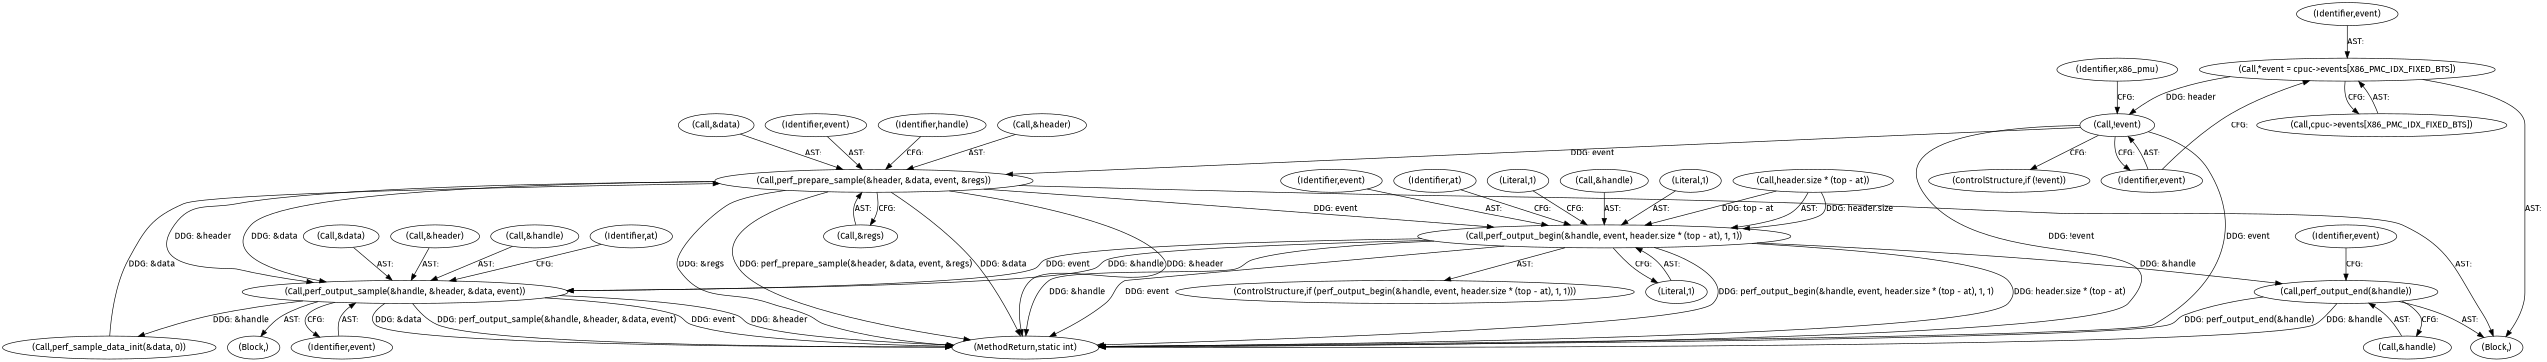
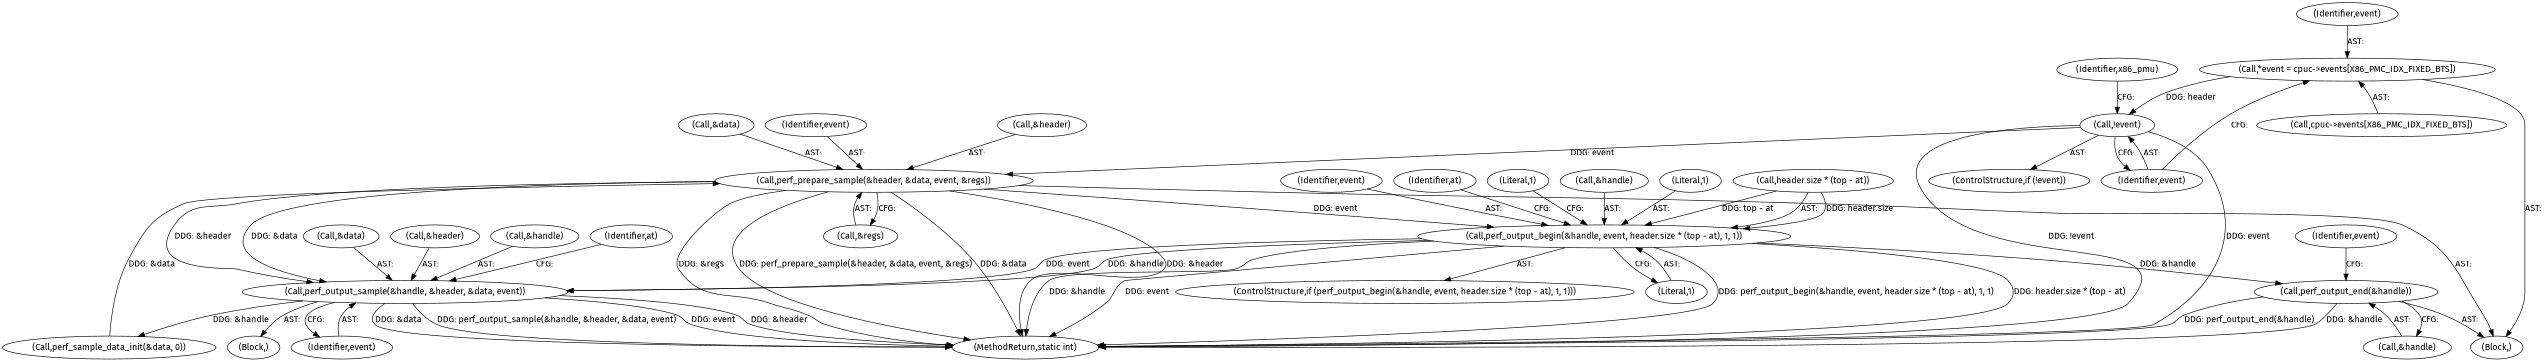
(2346, 97) -> none
(932, 125) -> none
(2080, 153) -> (2080, 153)
